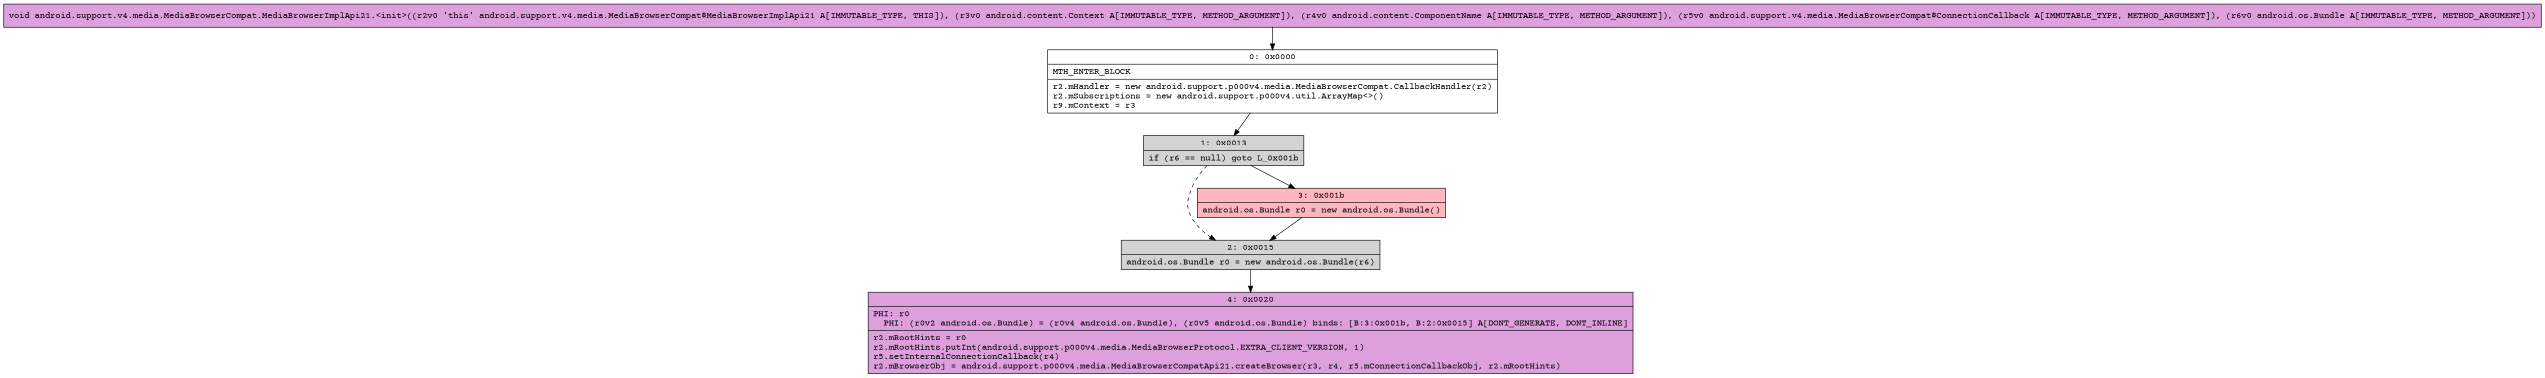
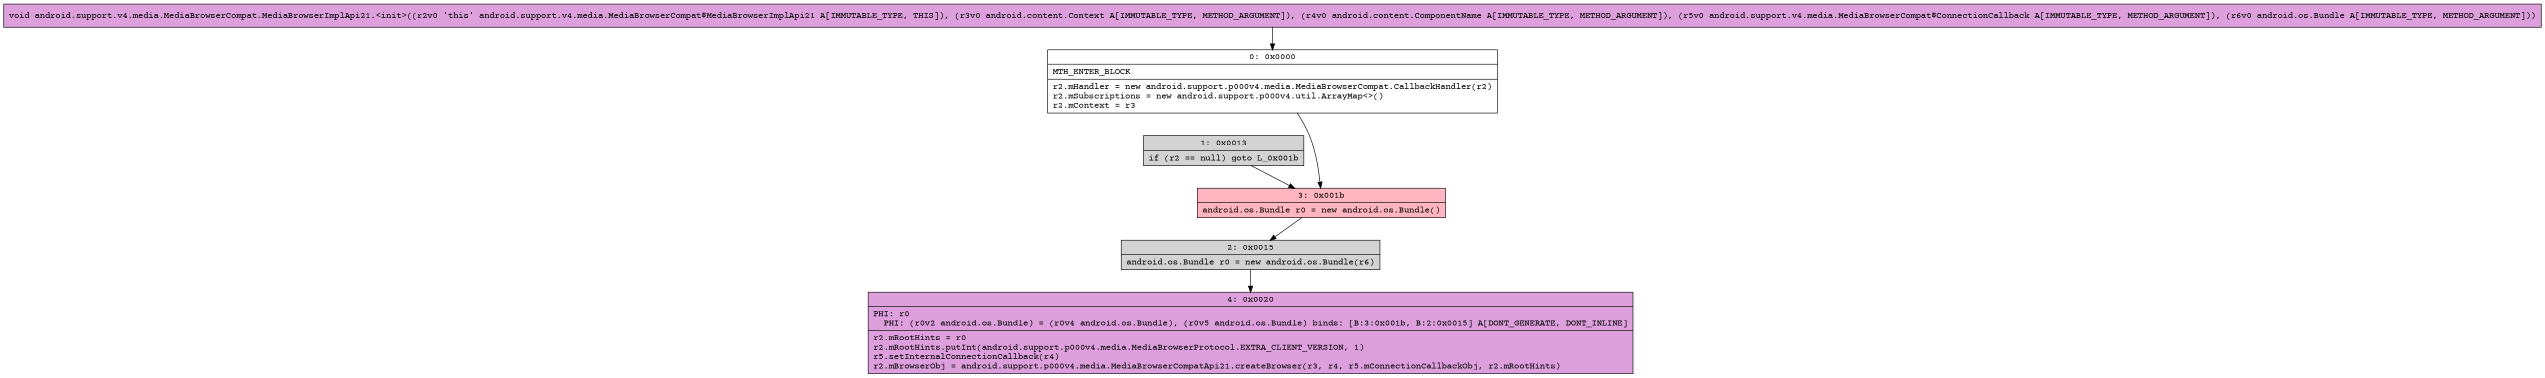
(1094, 105) -> (1094, 105)
(1244, 122) -> (1313, 146)
(1224, 158) -> (1224, 158)
(1188, 203) -> none
